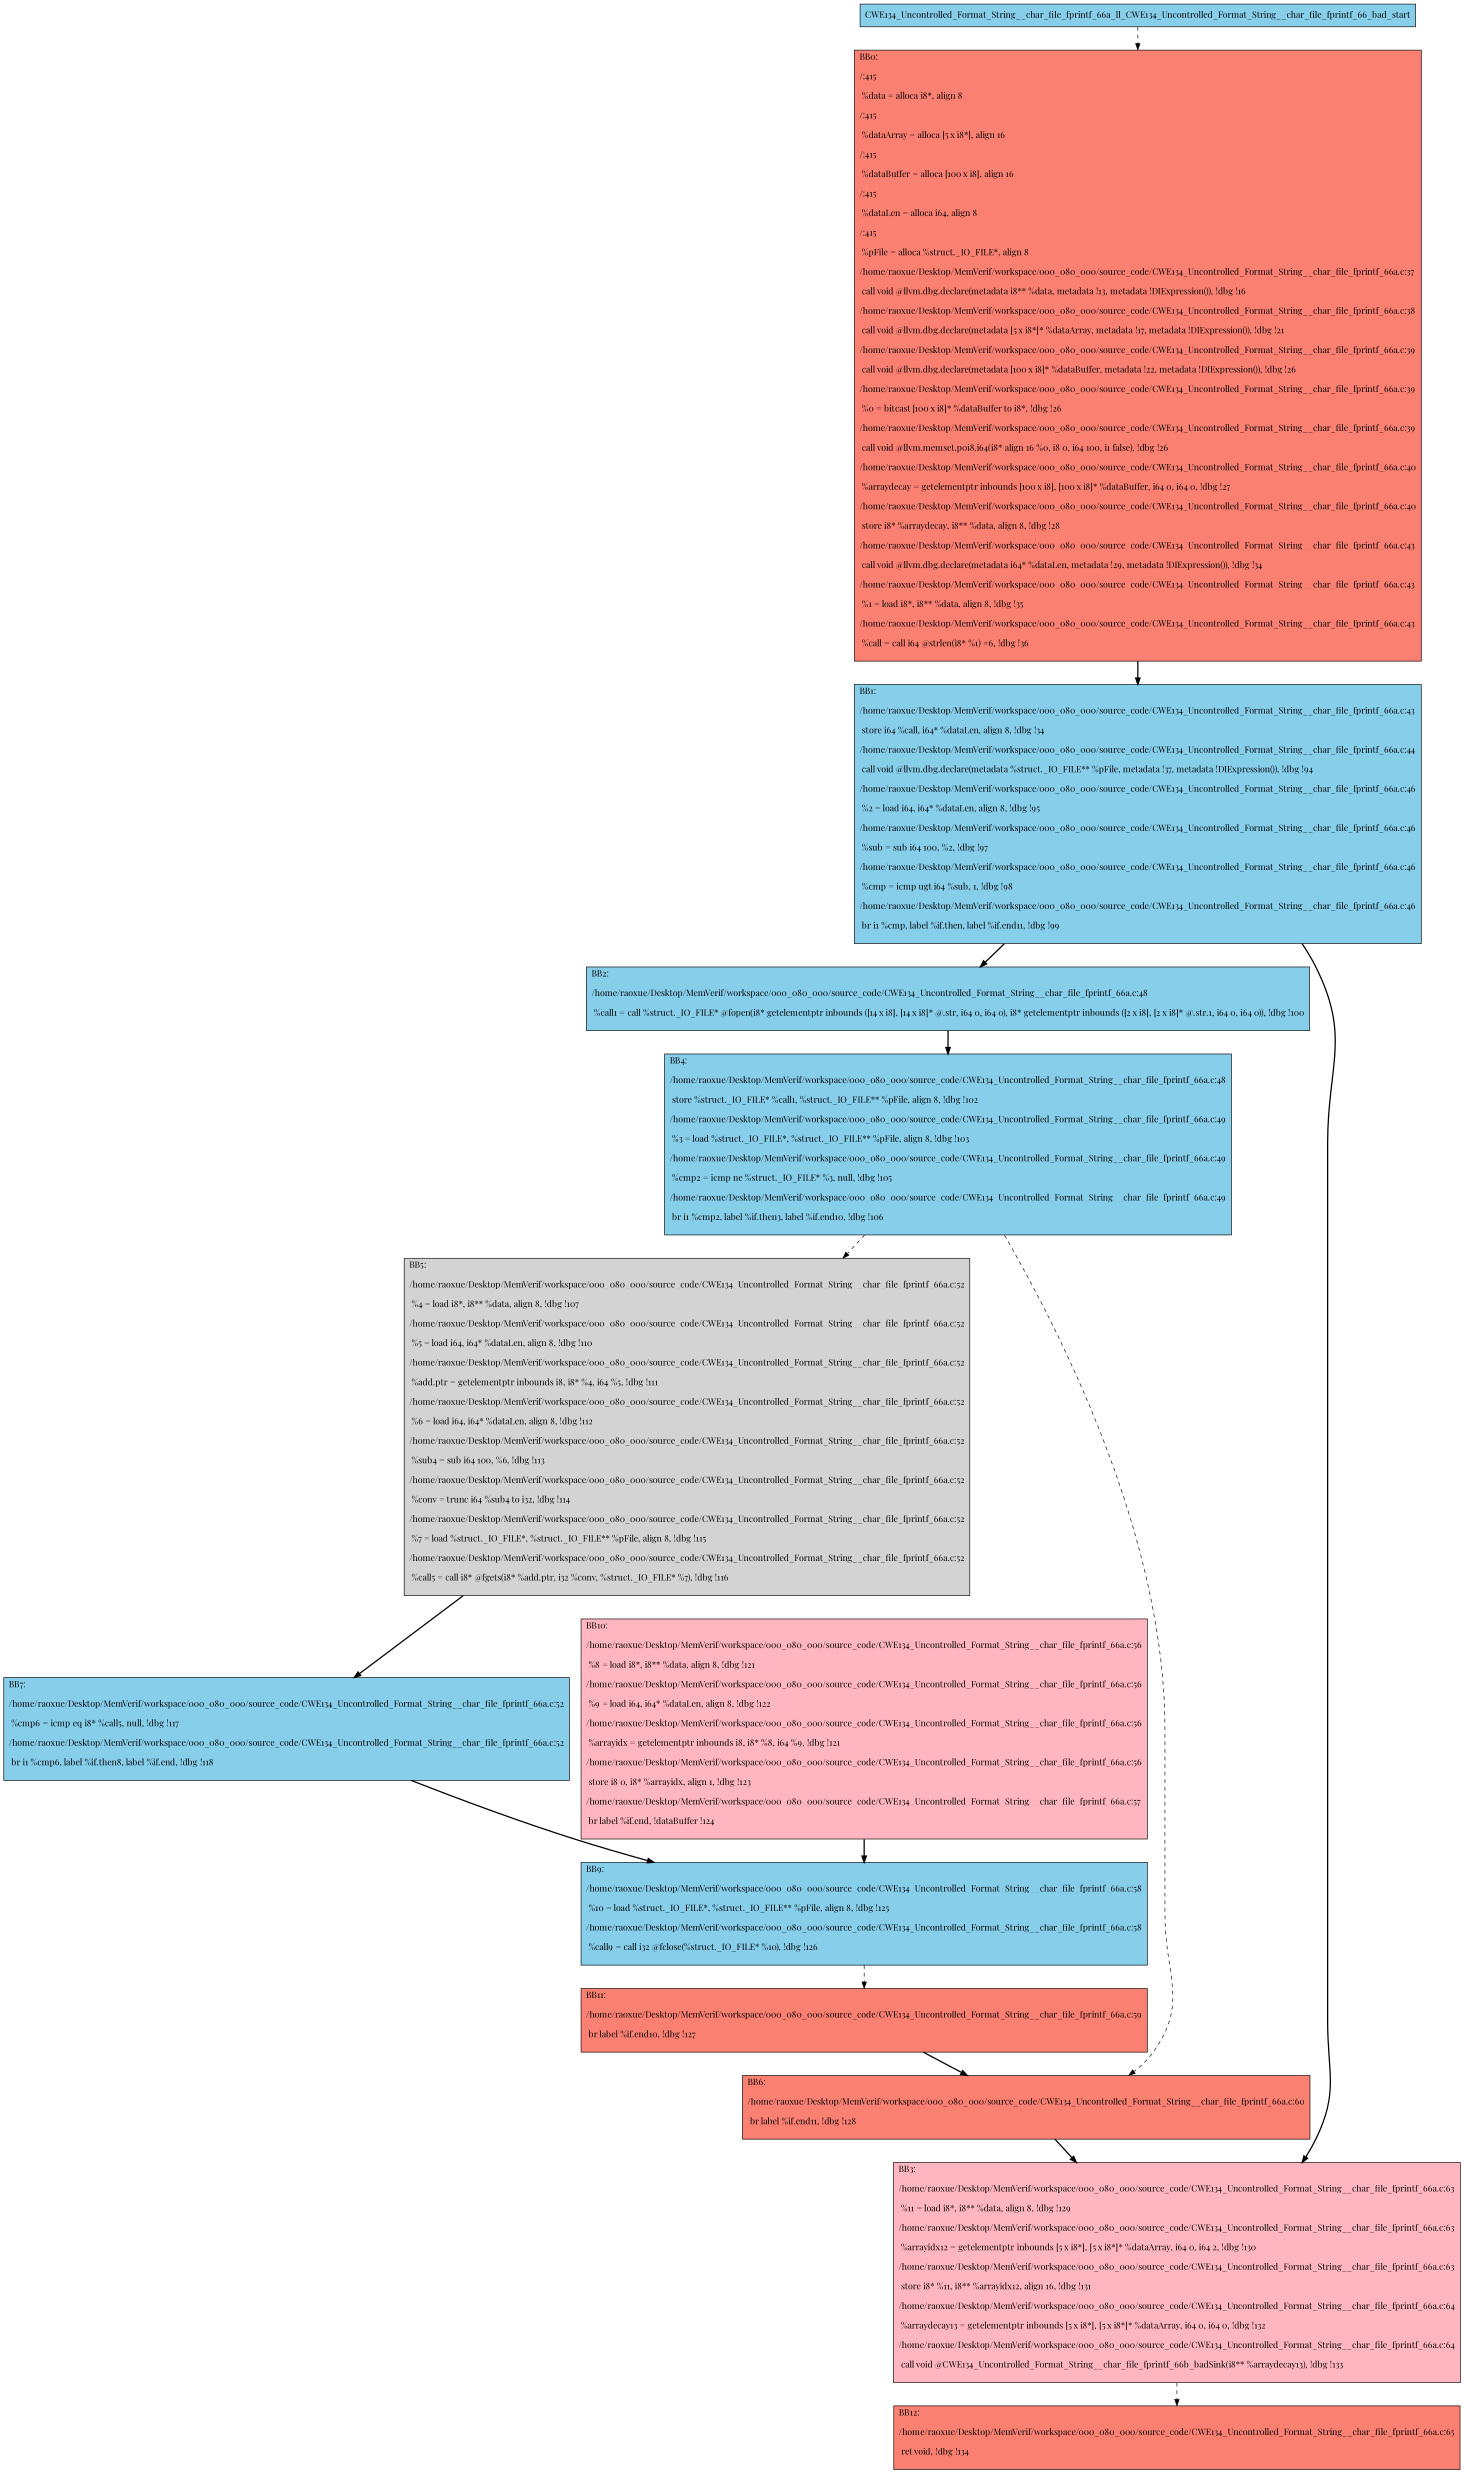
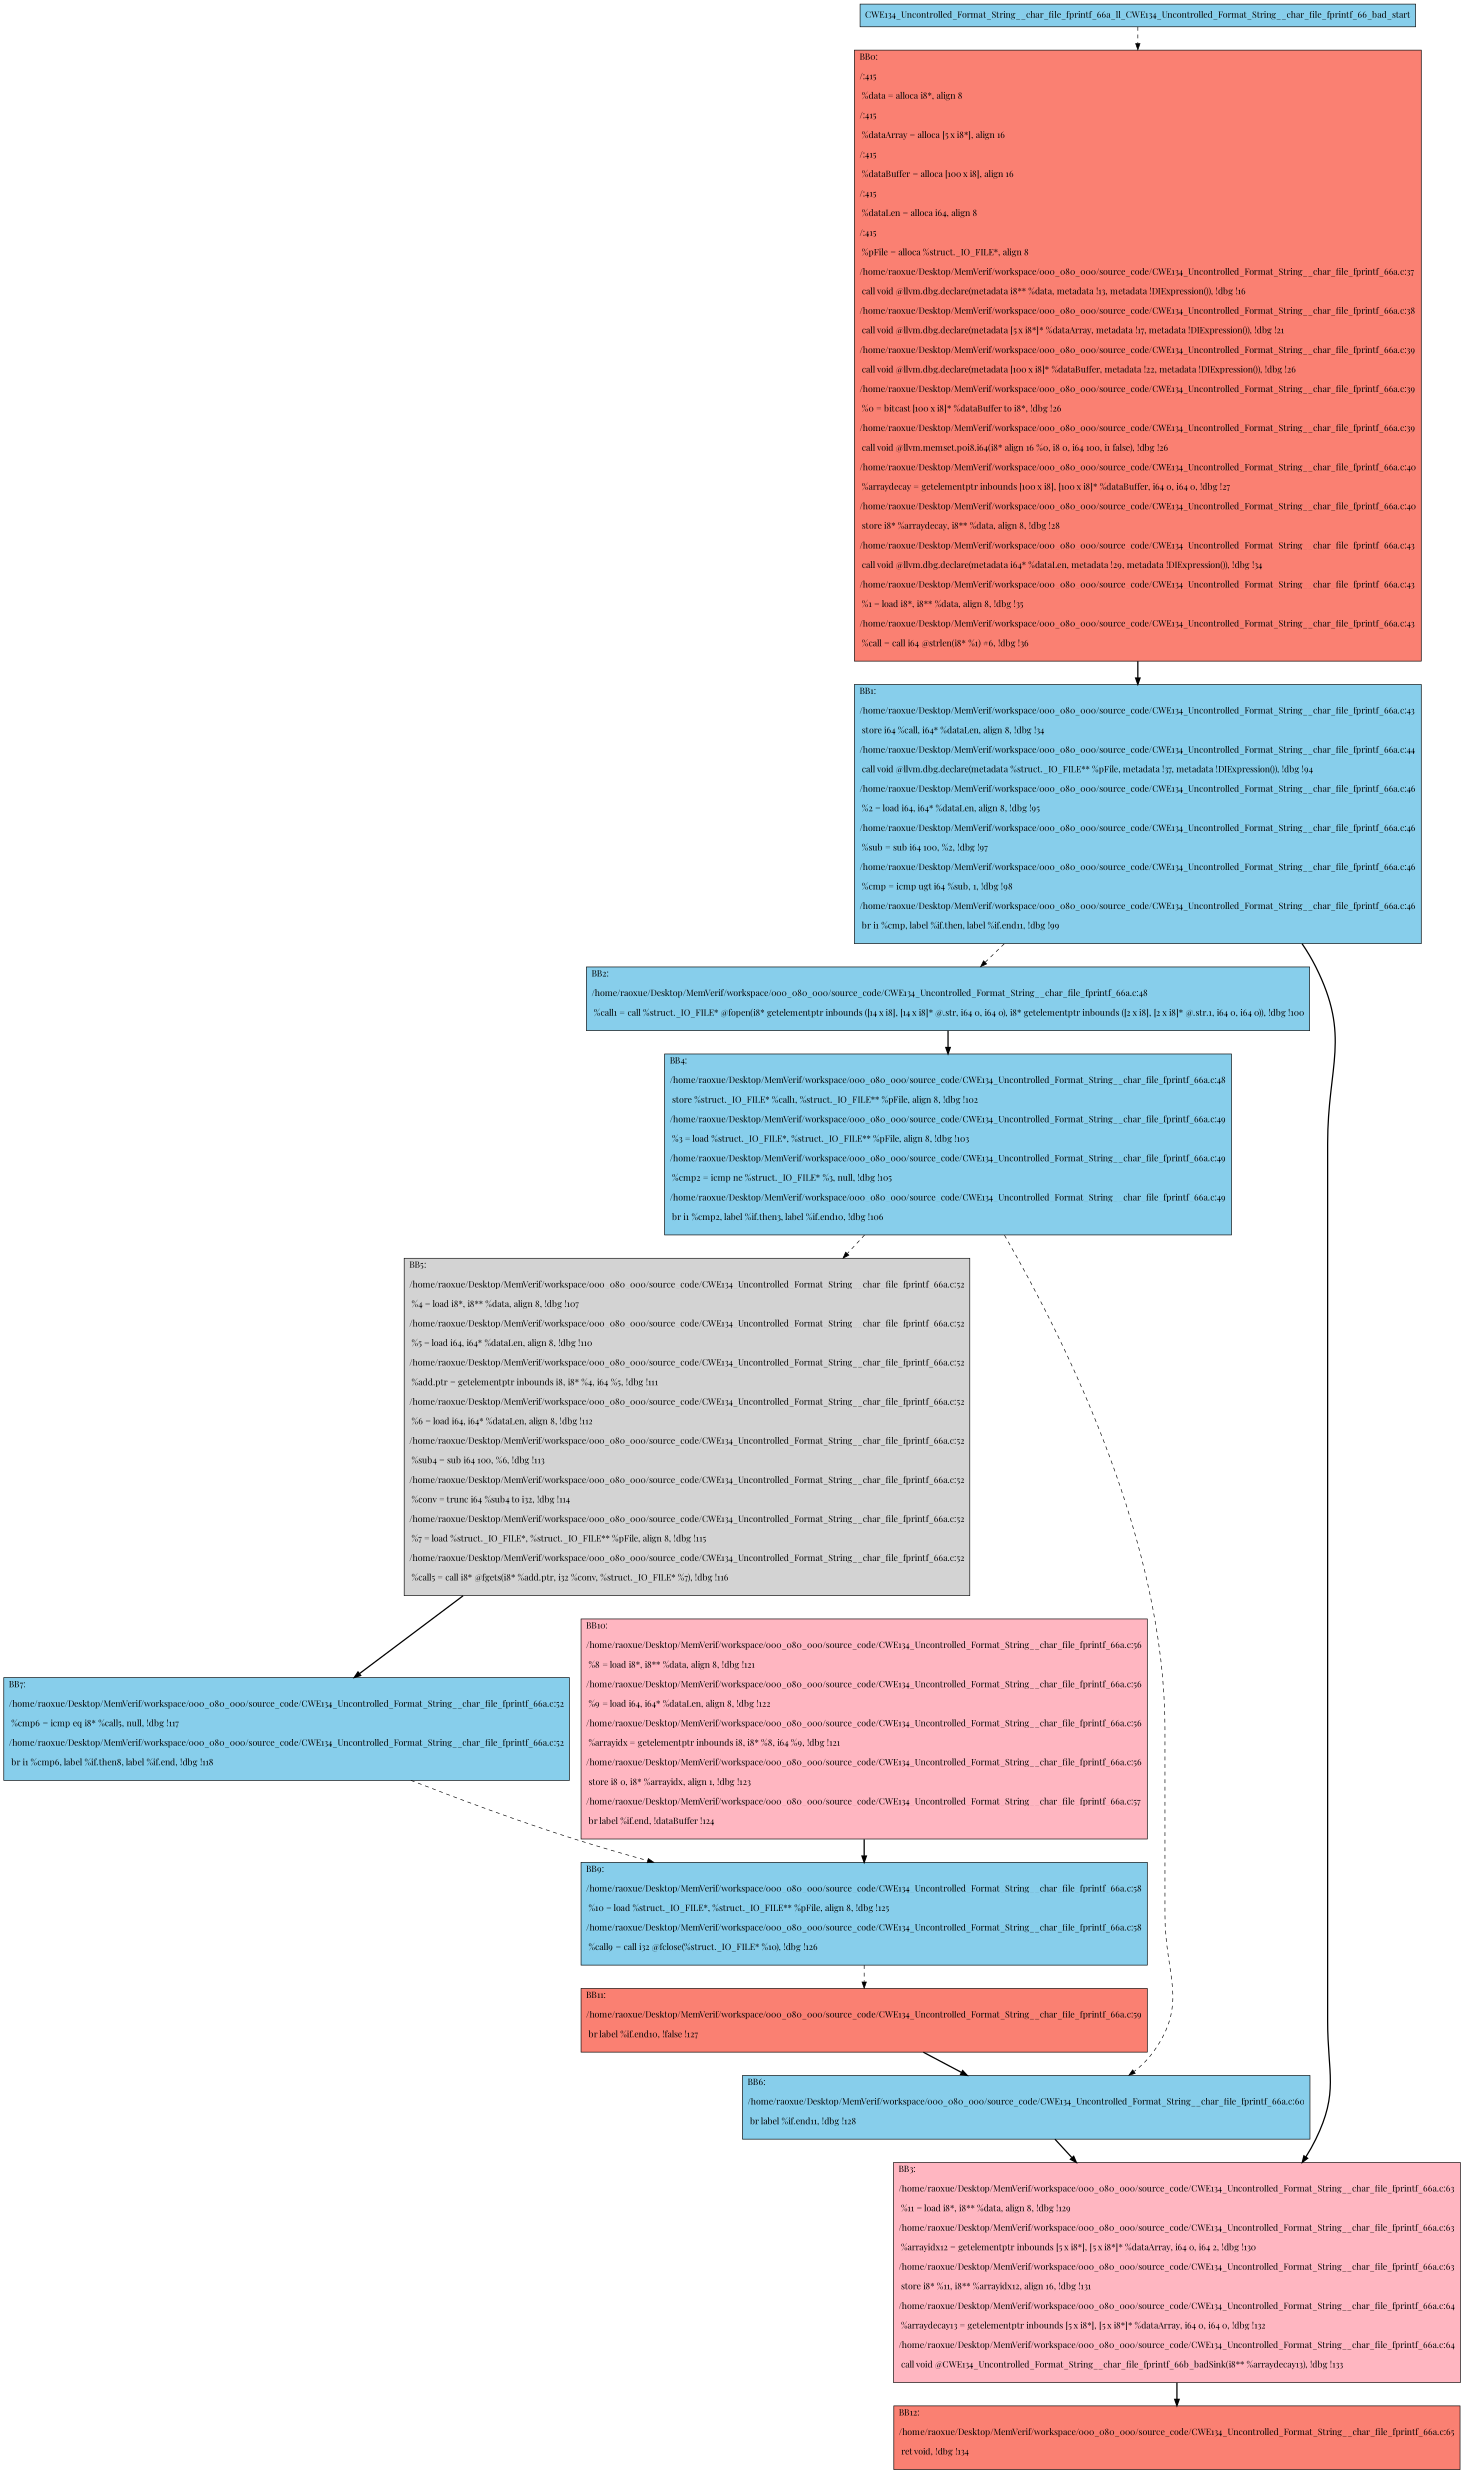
(995, 953) -> (995, 953)
(528, 1824) -> (528, 1824)
(641, 2034) -> (642, 2034)
(1026, 2107) -> (1026, 2107)
(1177, 2391) -> (1177, 2391)
